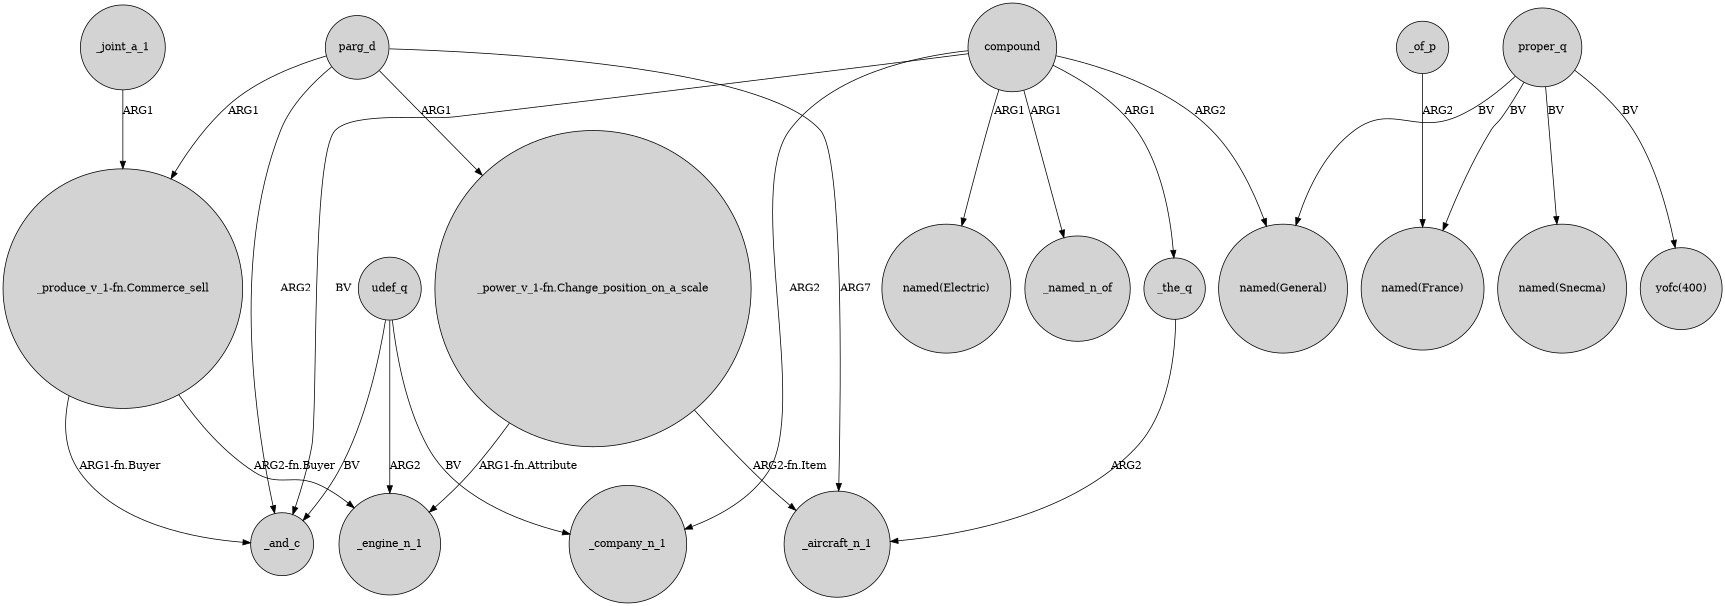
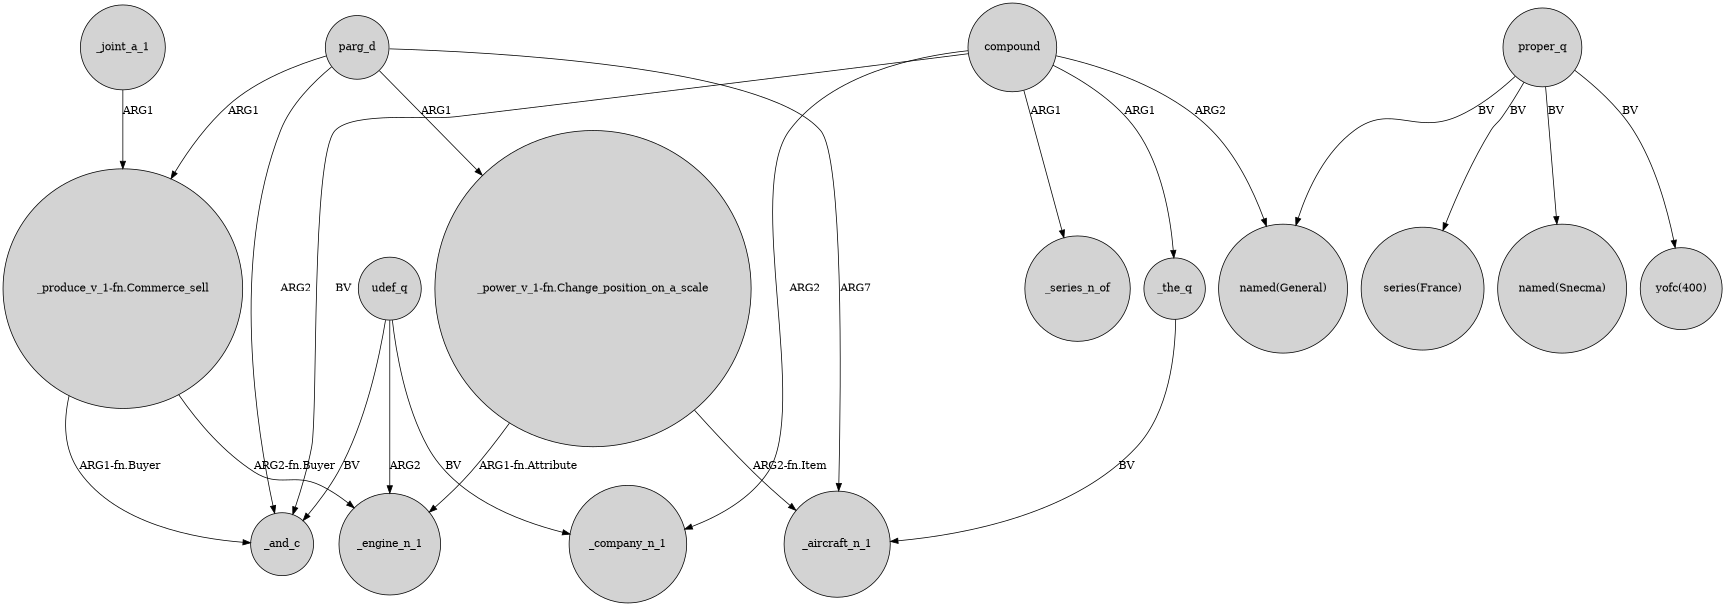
(1423, 47) -> none
(946, 289) -> none
(1078, 289) -> (1078, 289)
(1423, 289) -> (1423, 289)
(1127, 466) -> (1127, 466)
